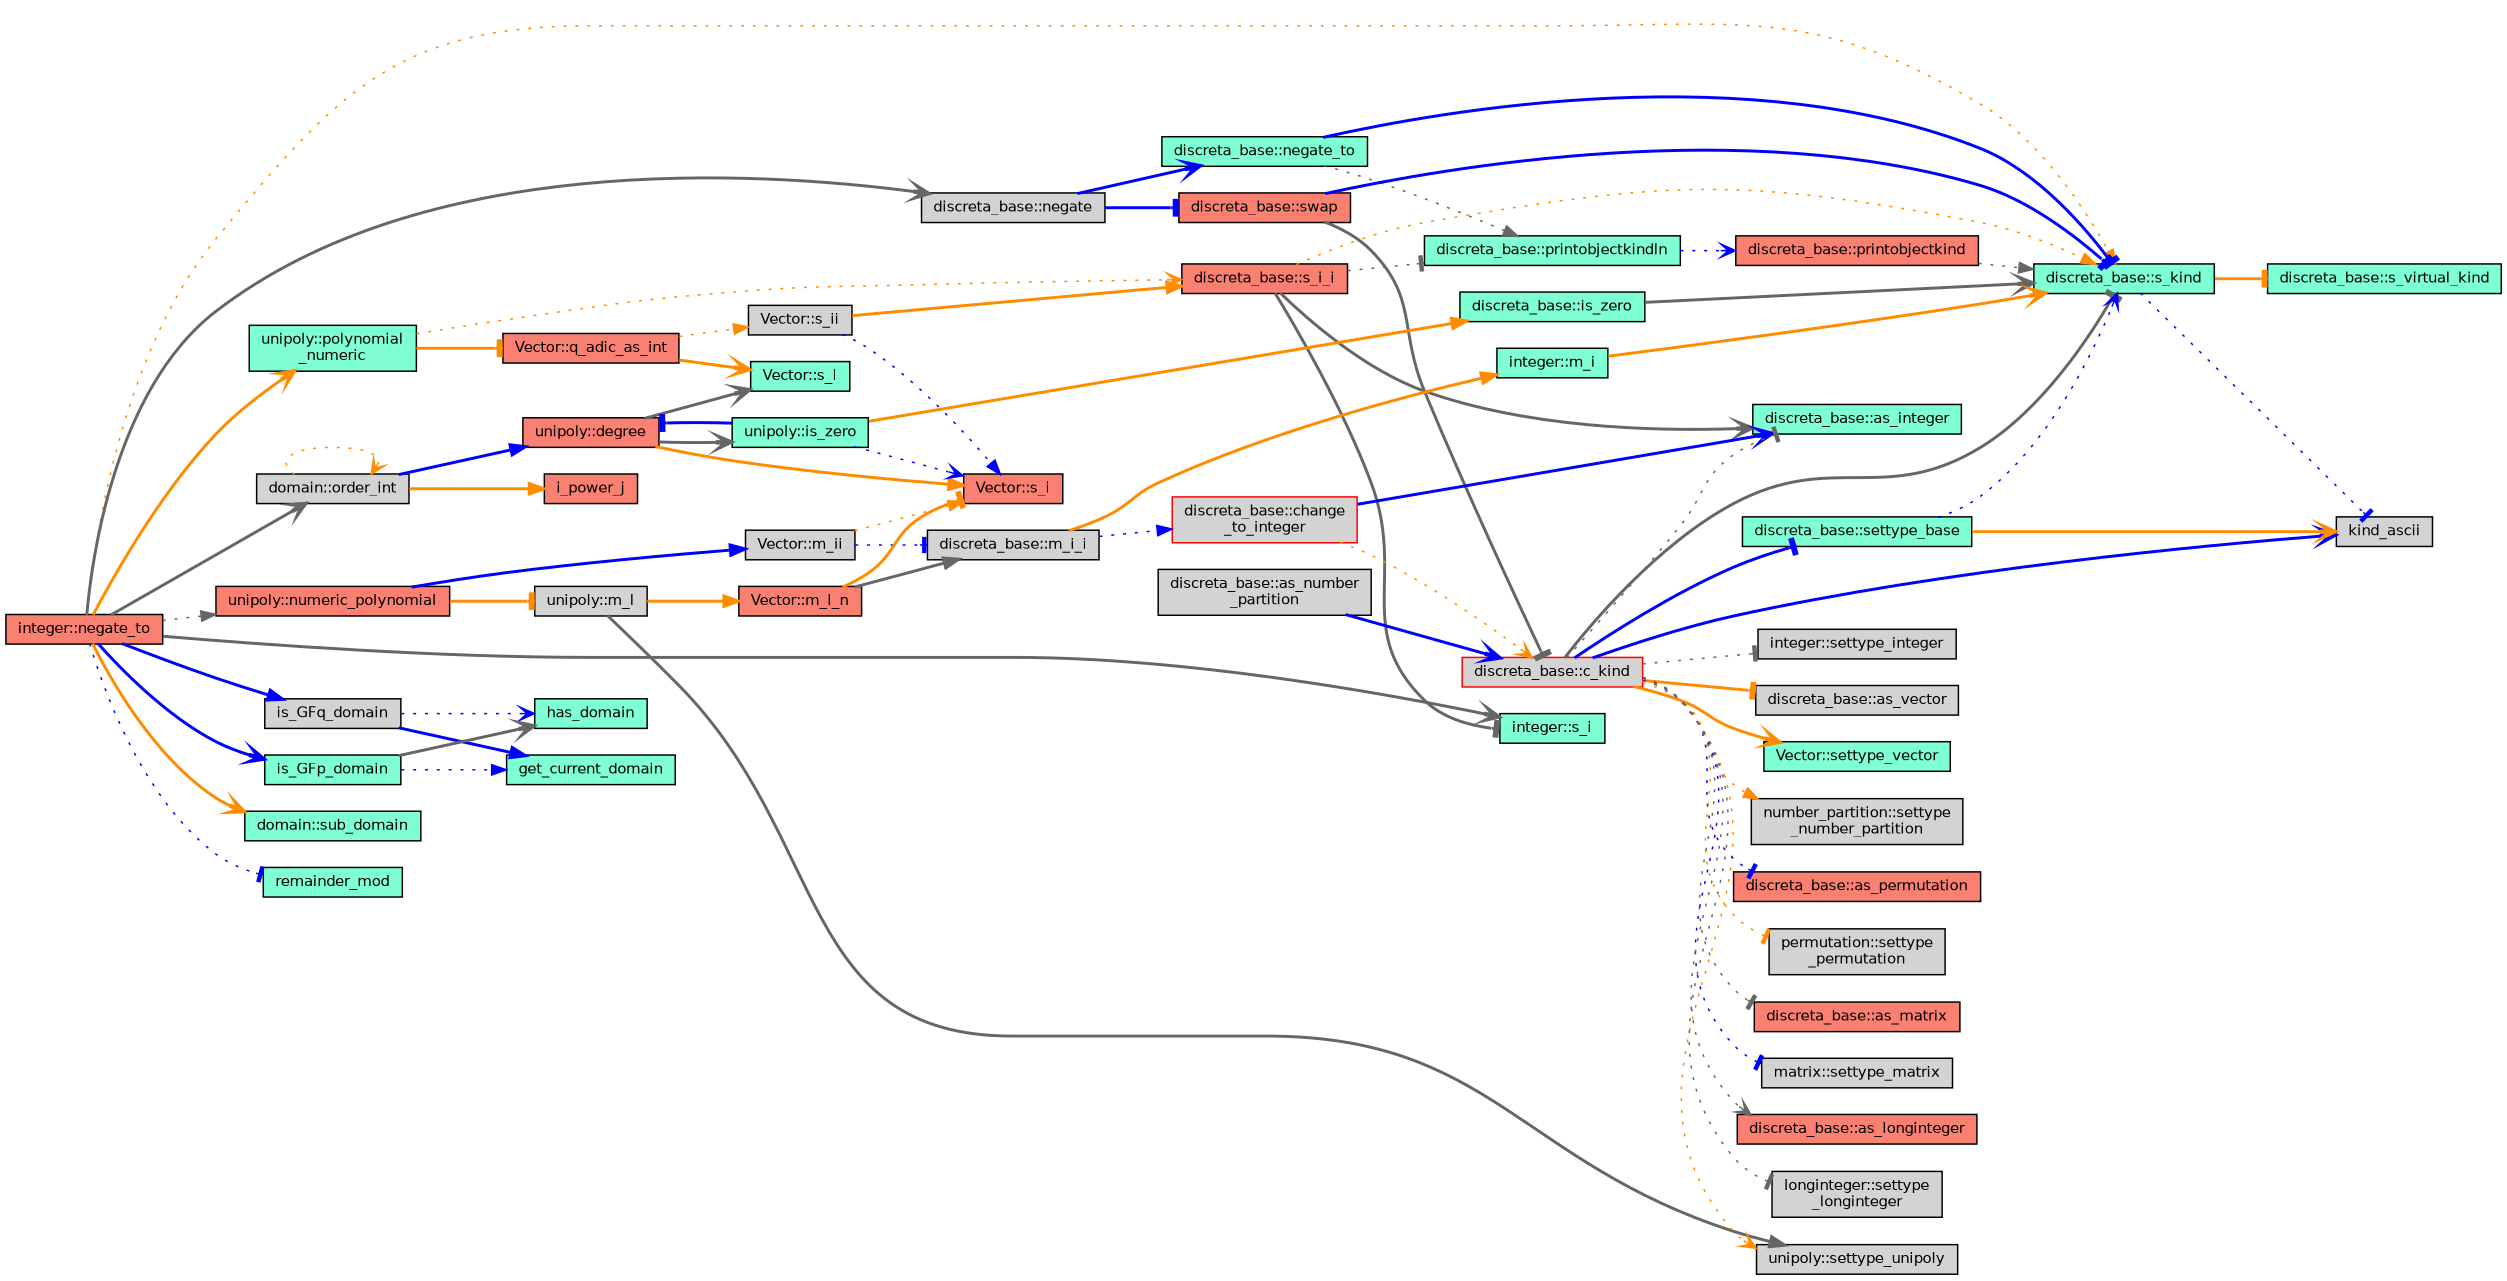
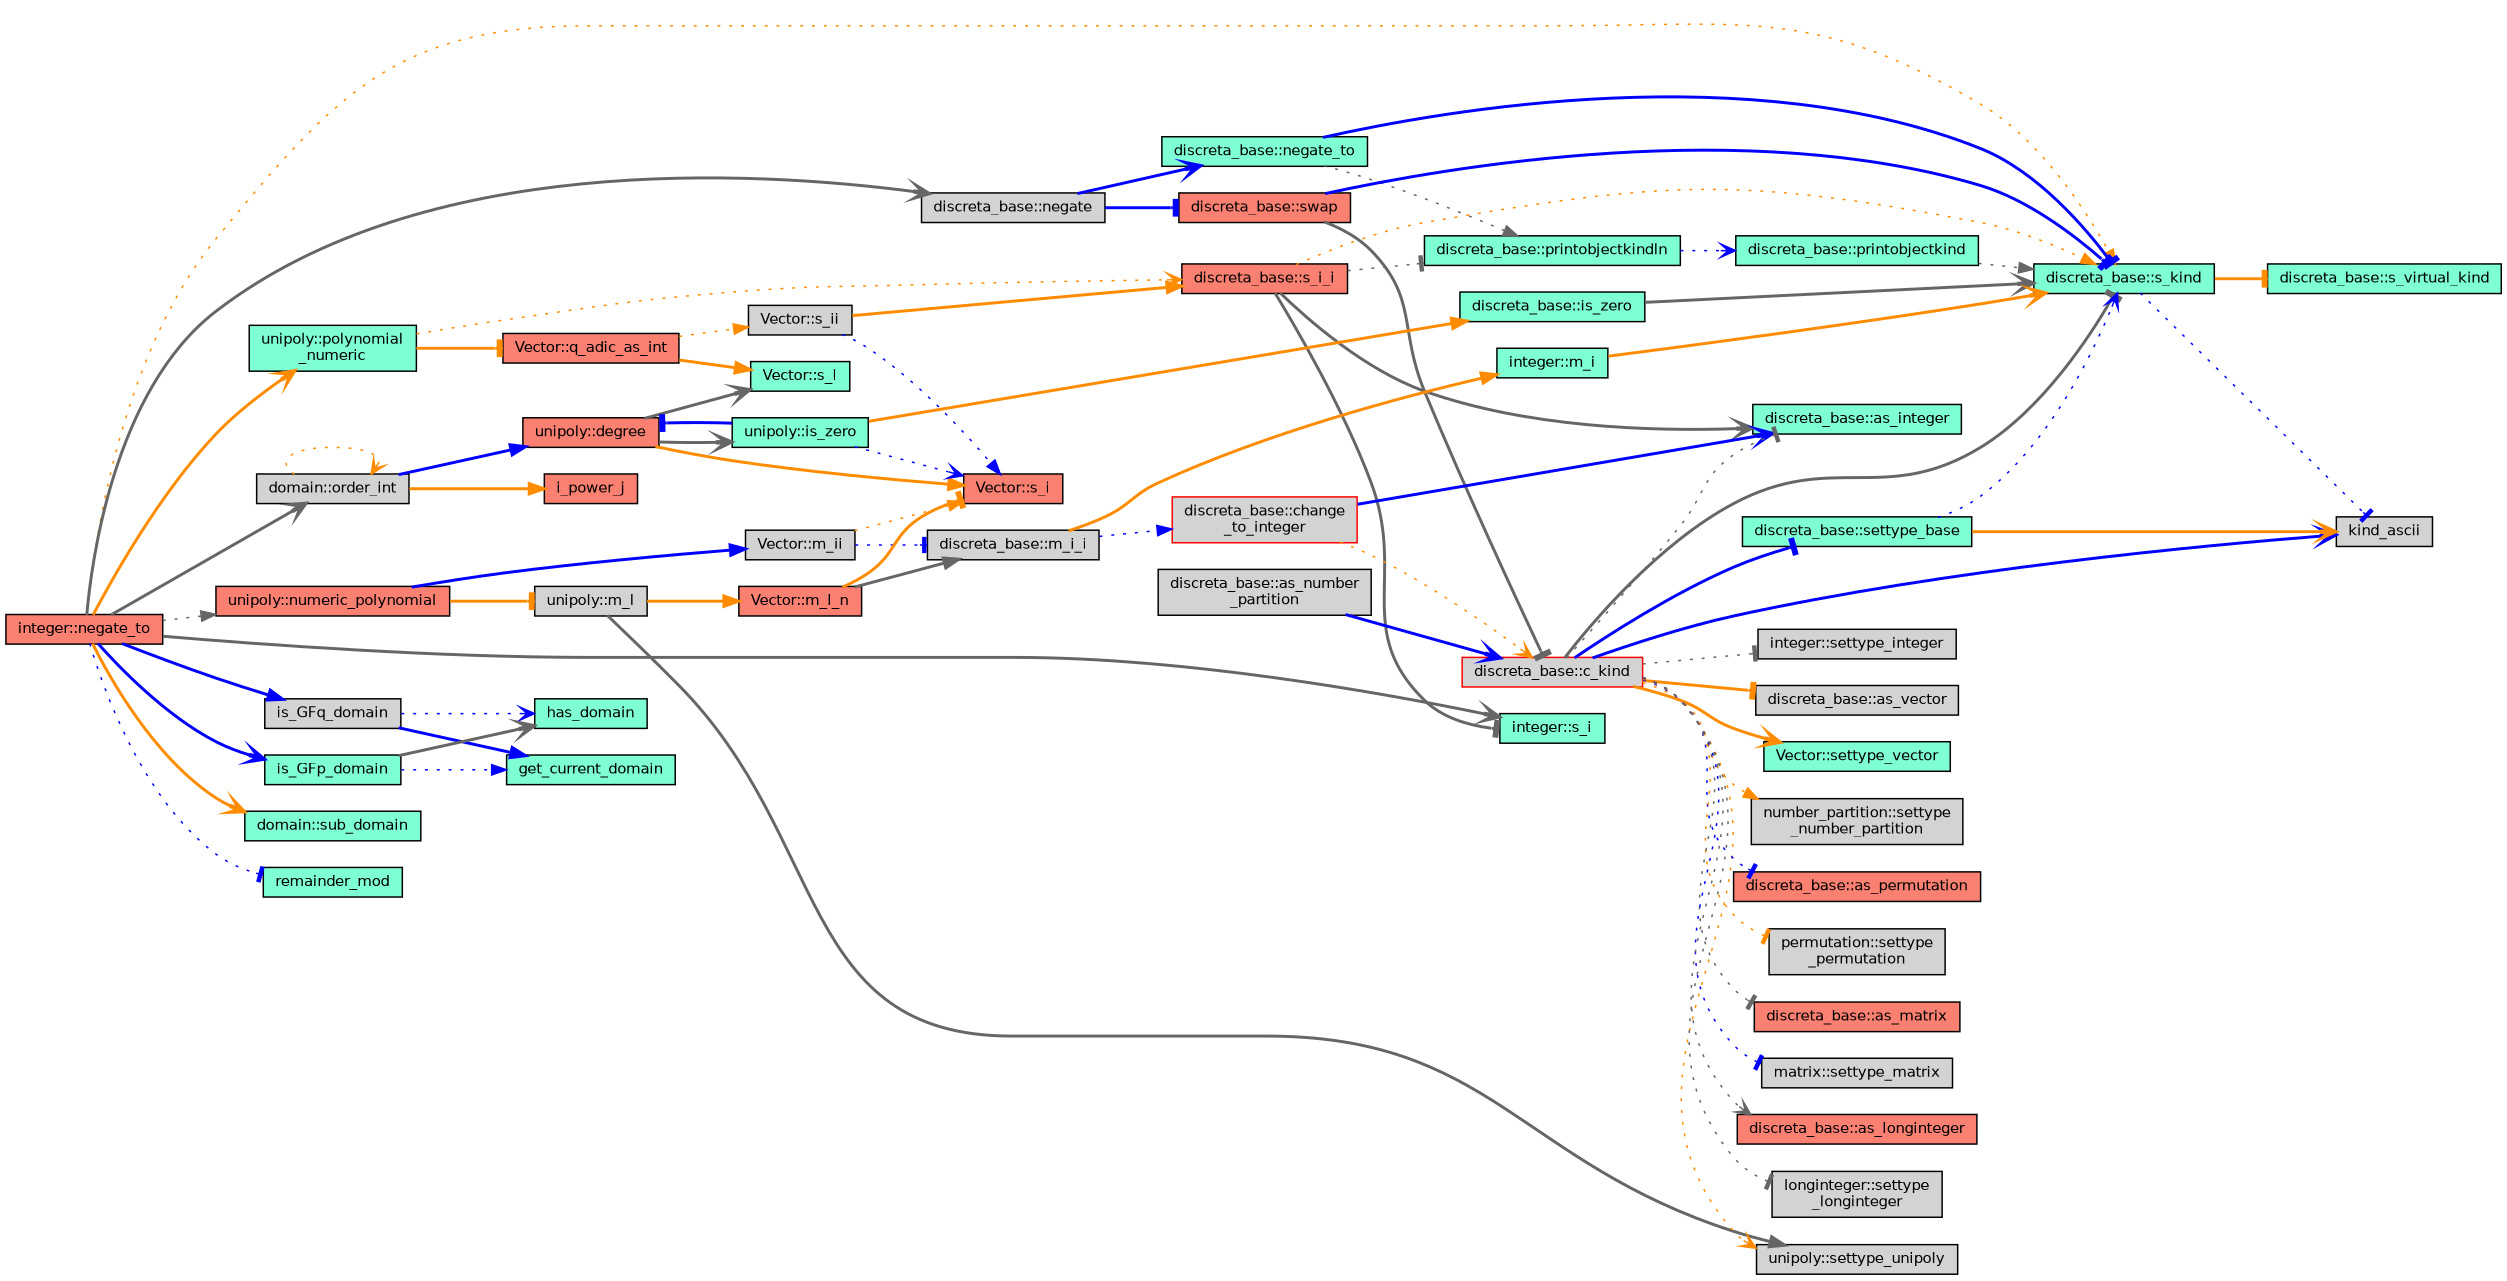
(1857, 251) -> (1857, 251)
(707, 364) -> (707, 364)
